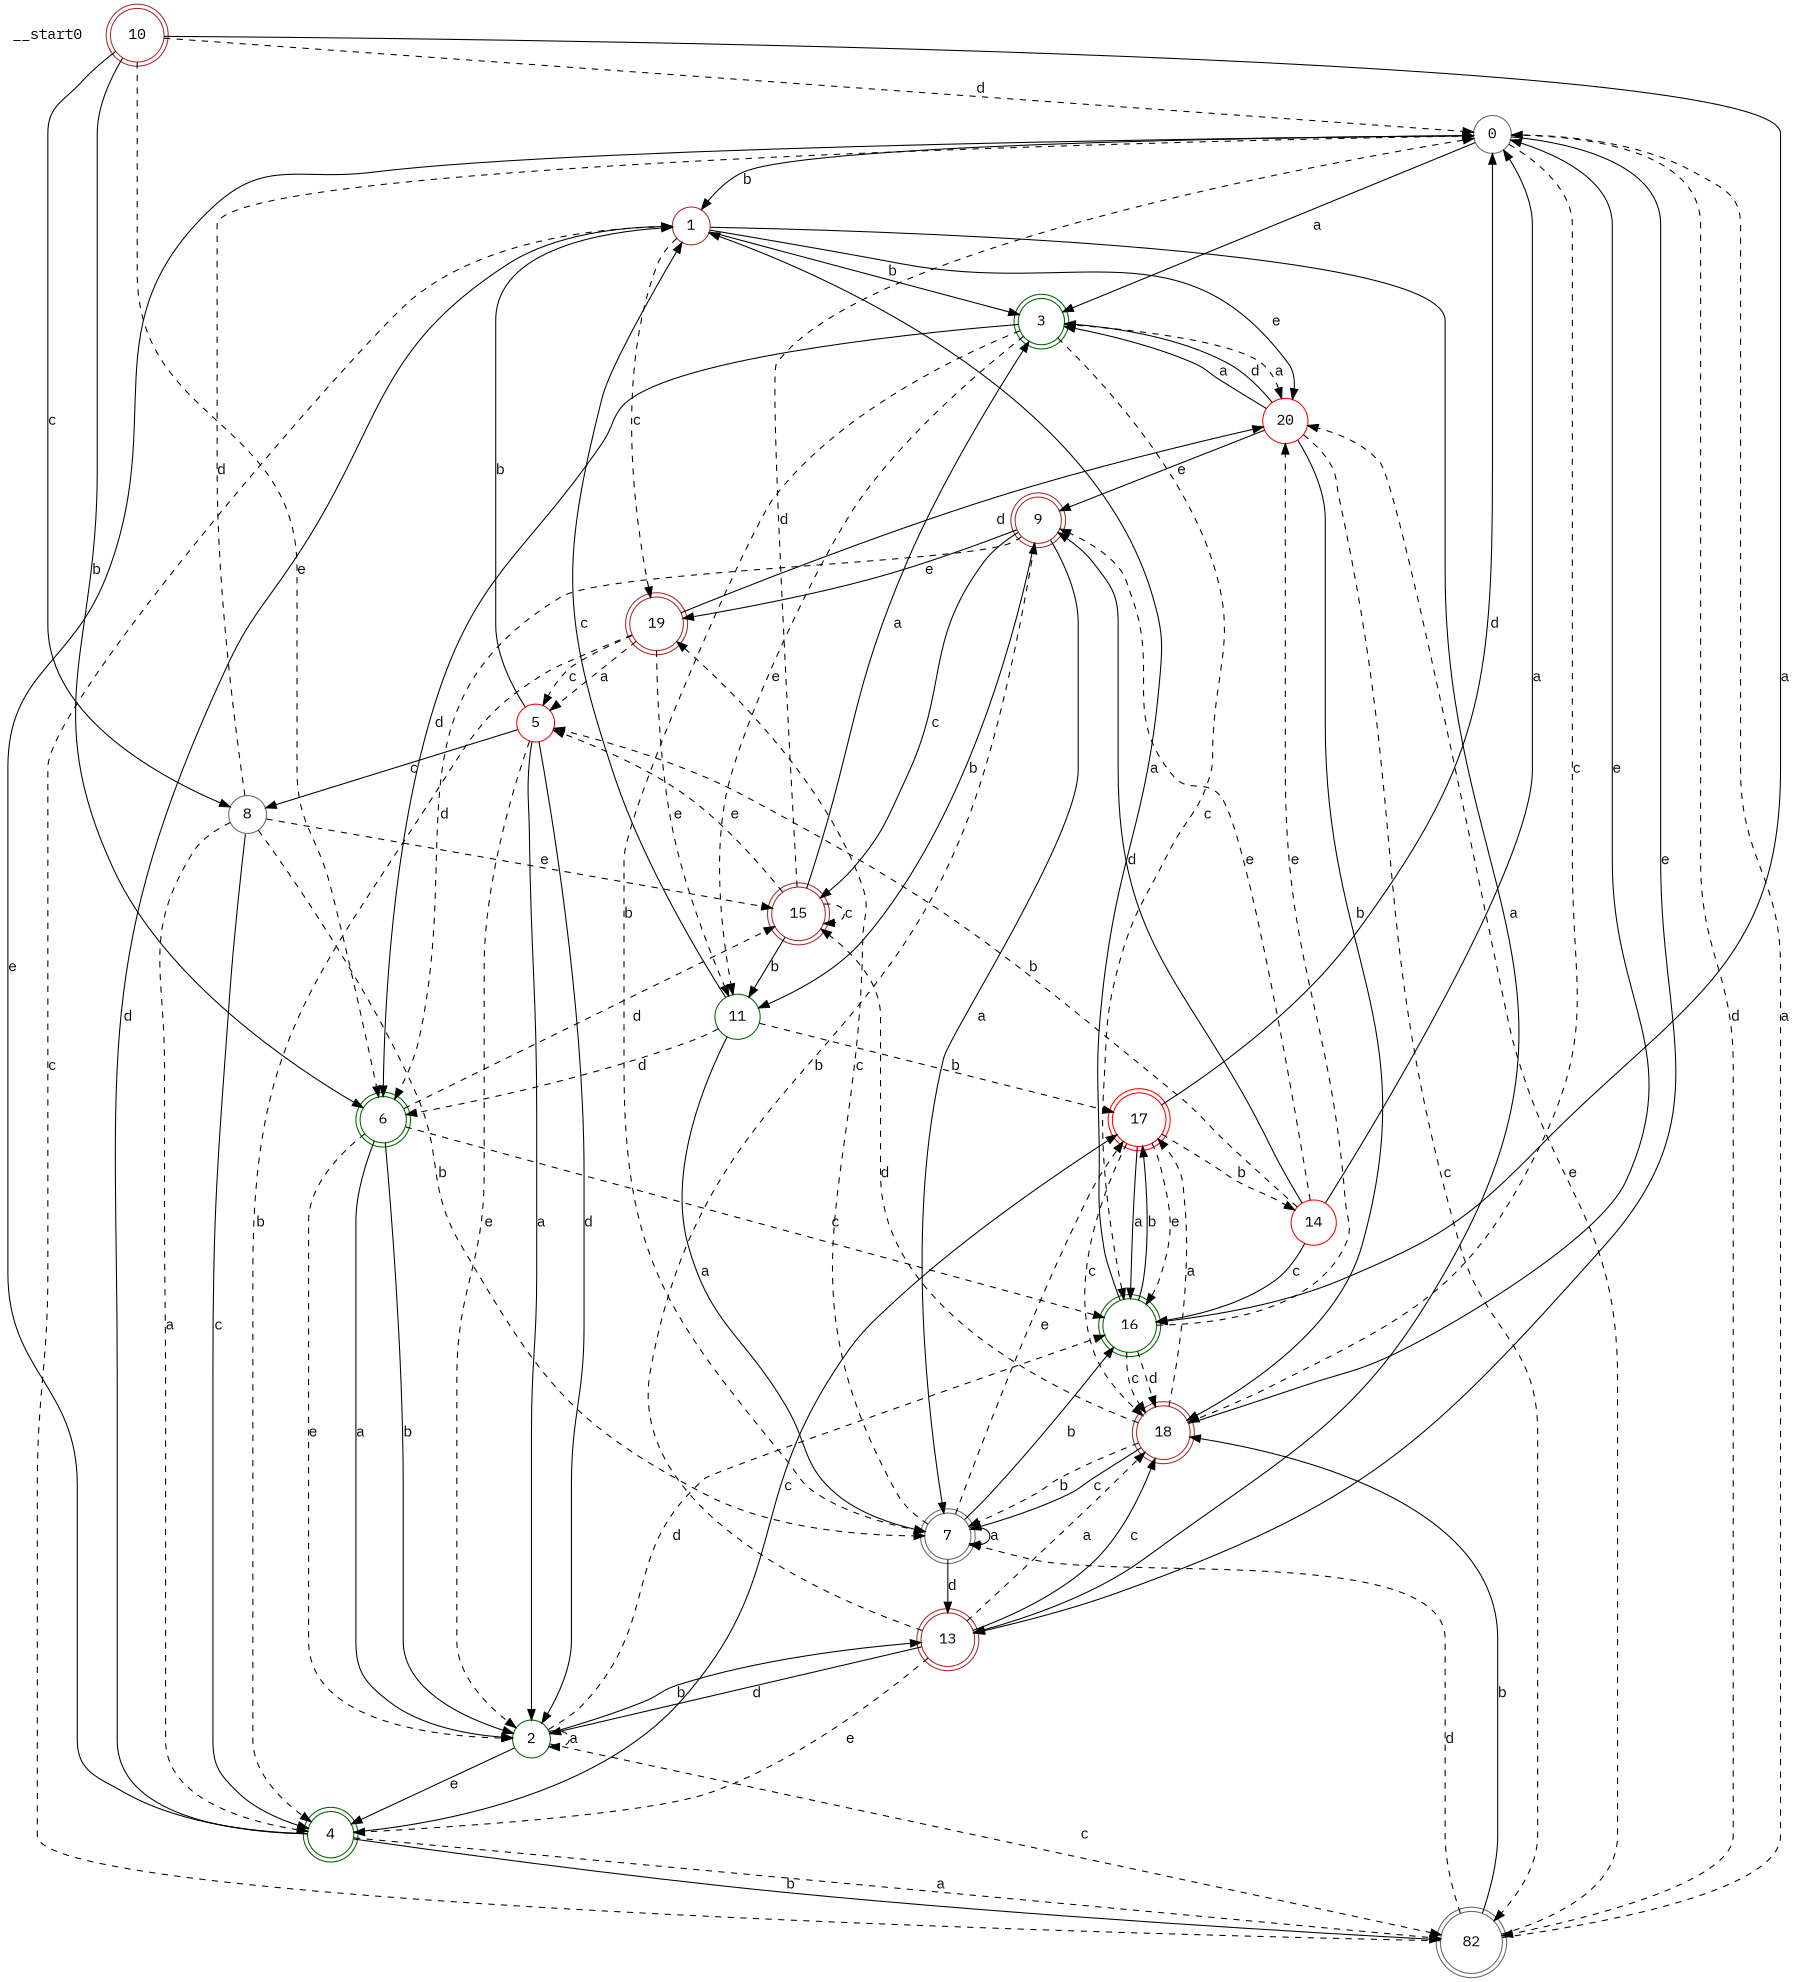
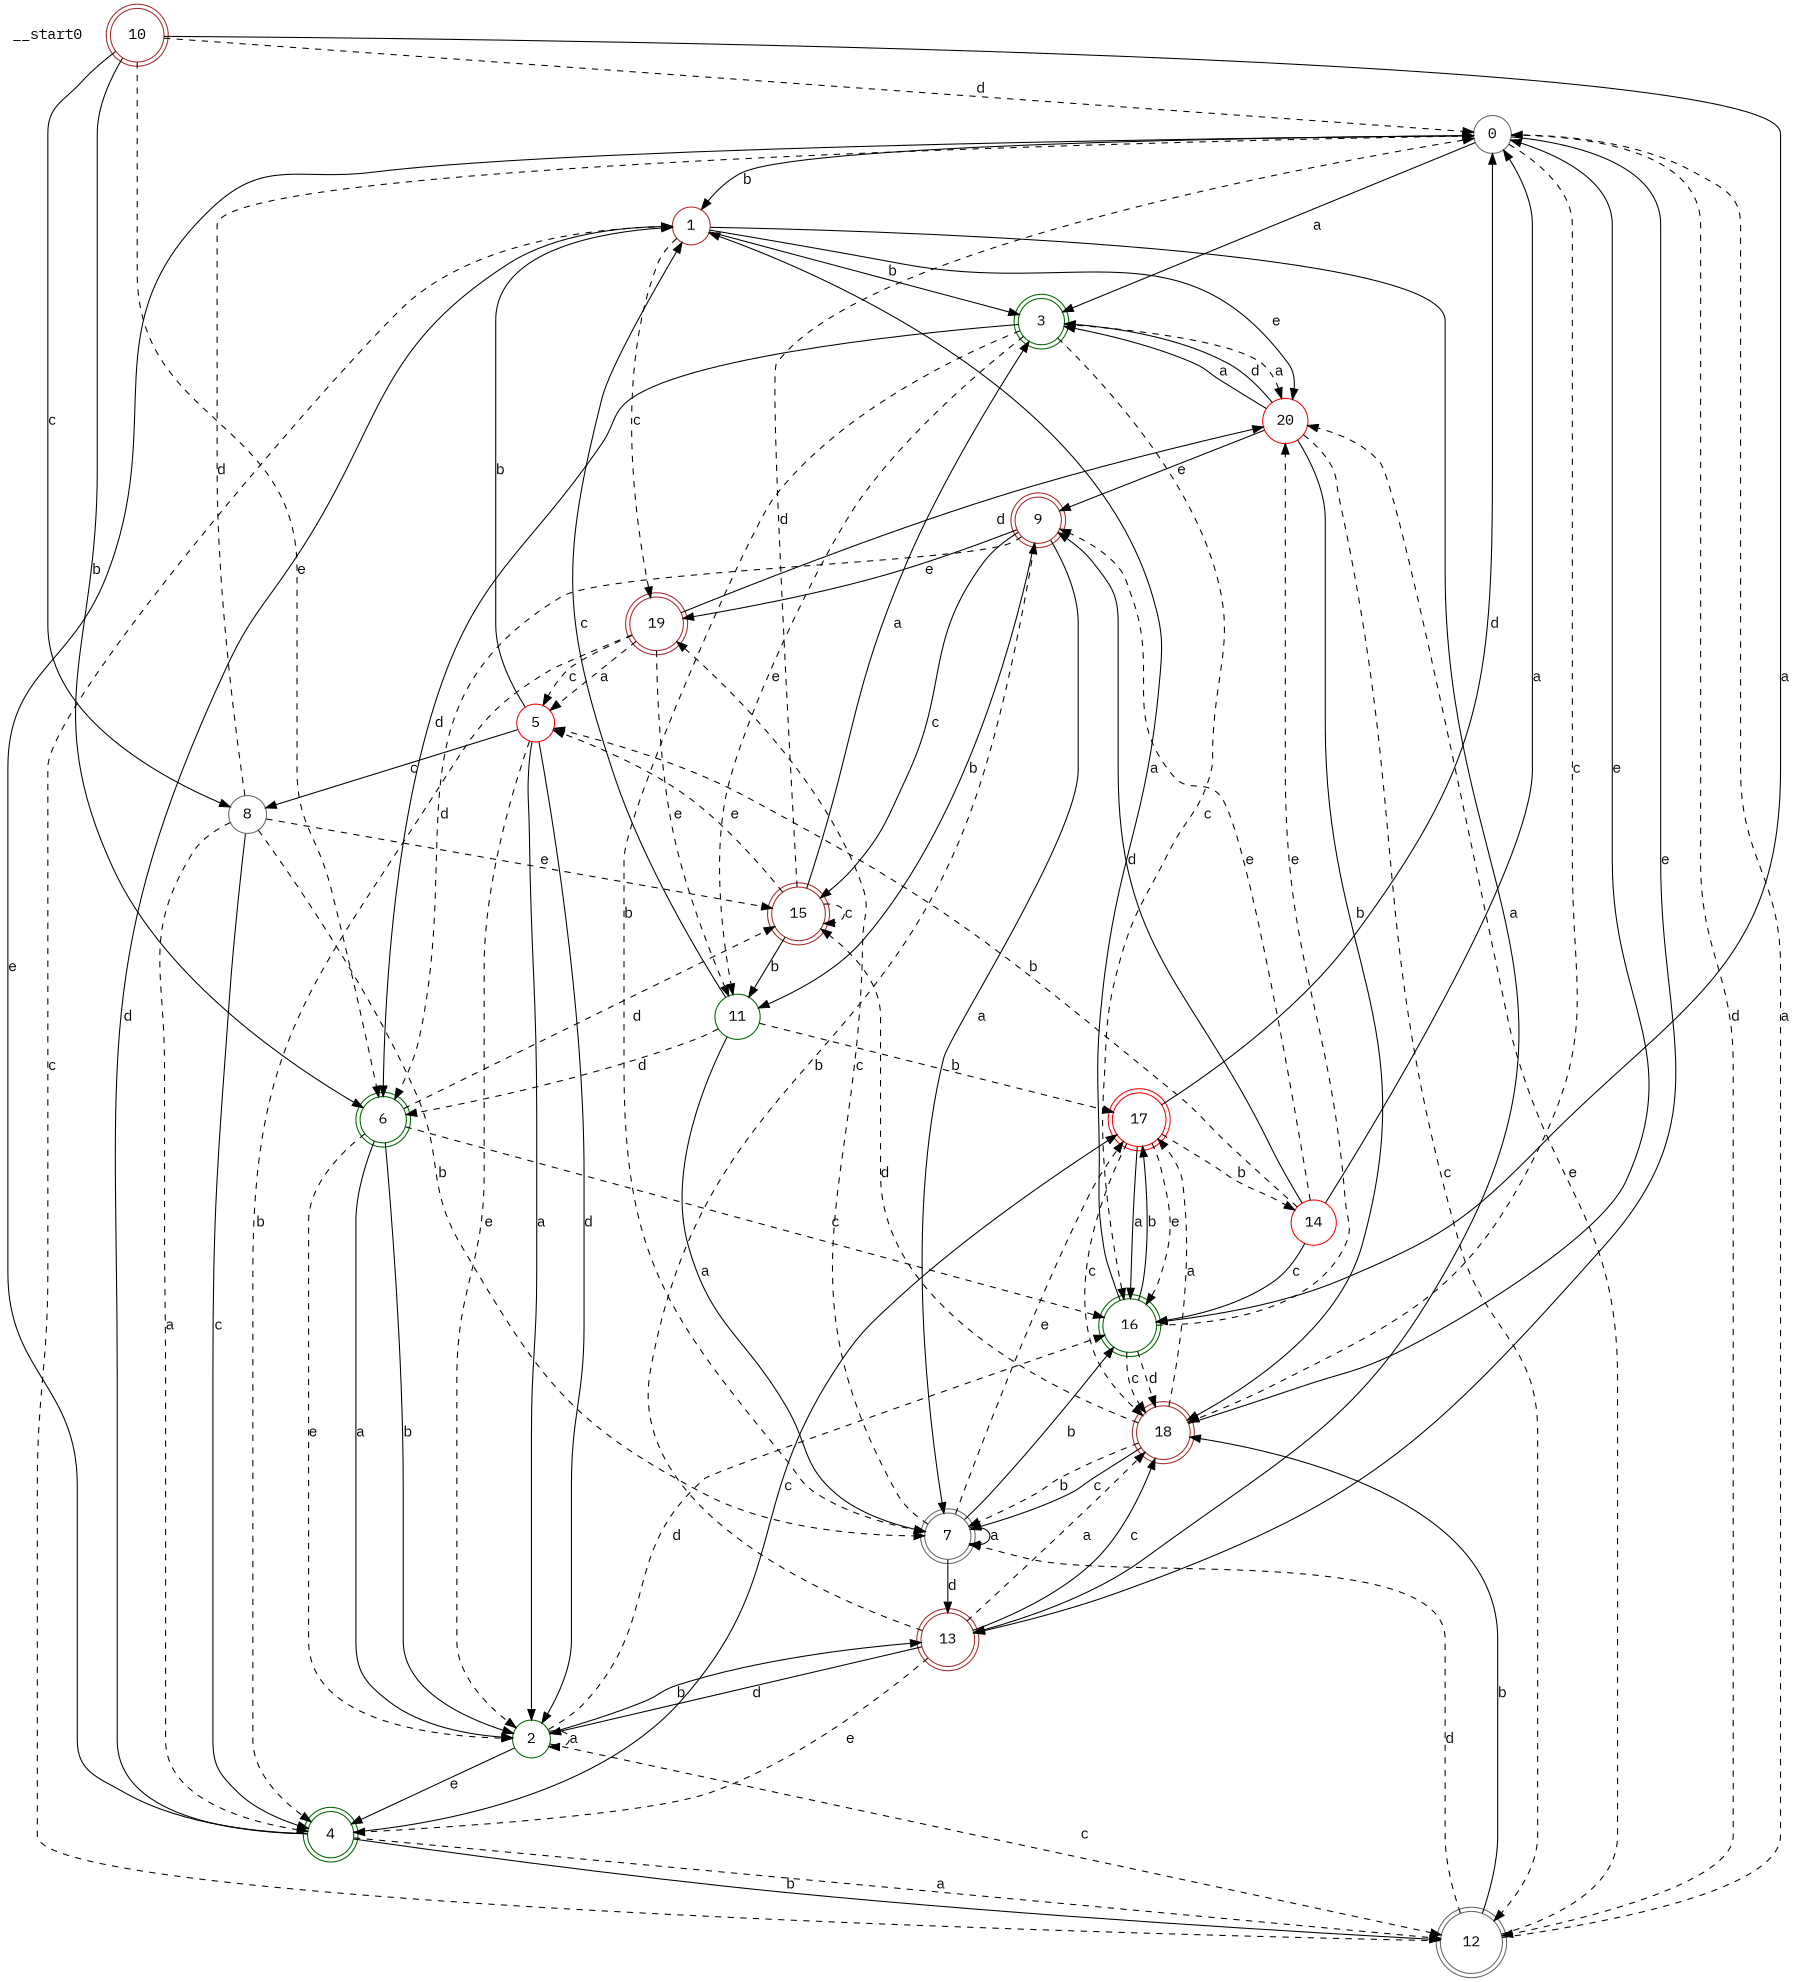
(1471, 1942) -> (1471, 1942)
